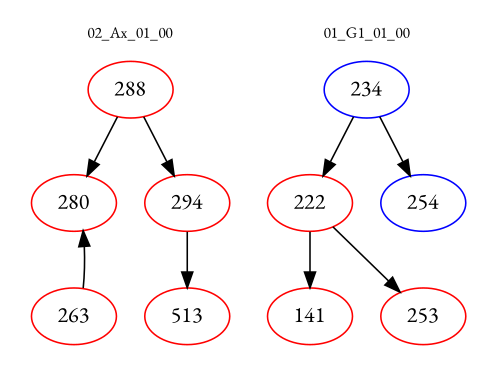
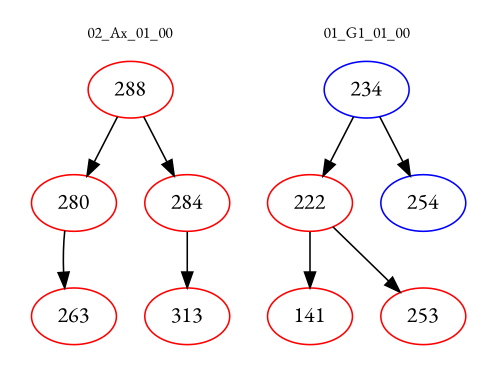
(187, 203) -> (187, 203)
(84, 267) -> (63, 251)
(187, 316) -> (187, 316)
